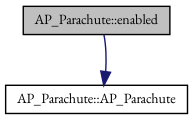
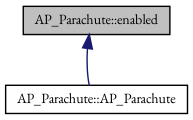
(106, 53) -> (87, 67)
